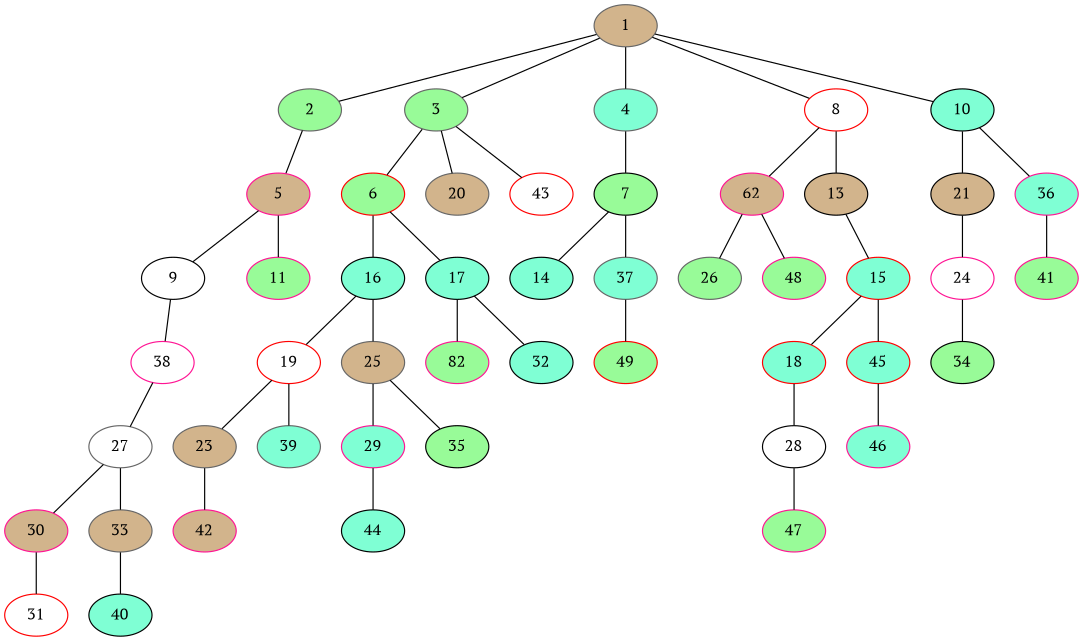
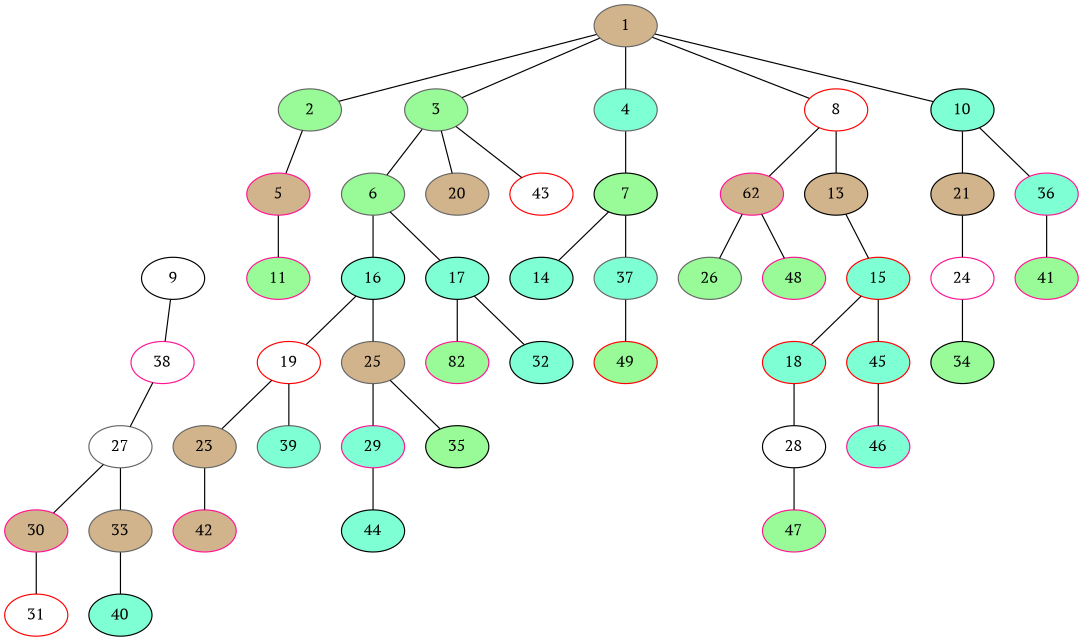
(373, 194) -> (373, 194)
(226, 236) -> none
